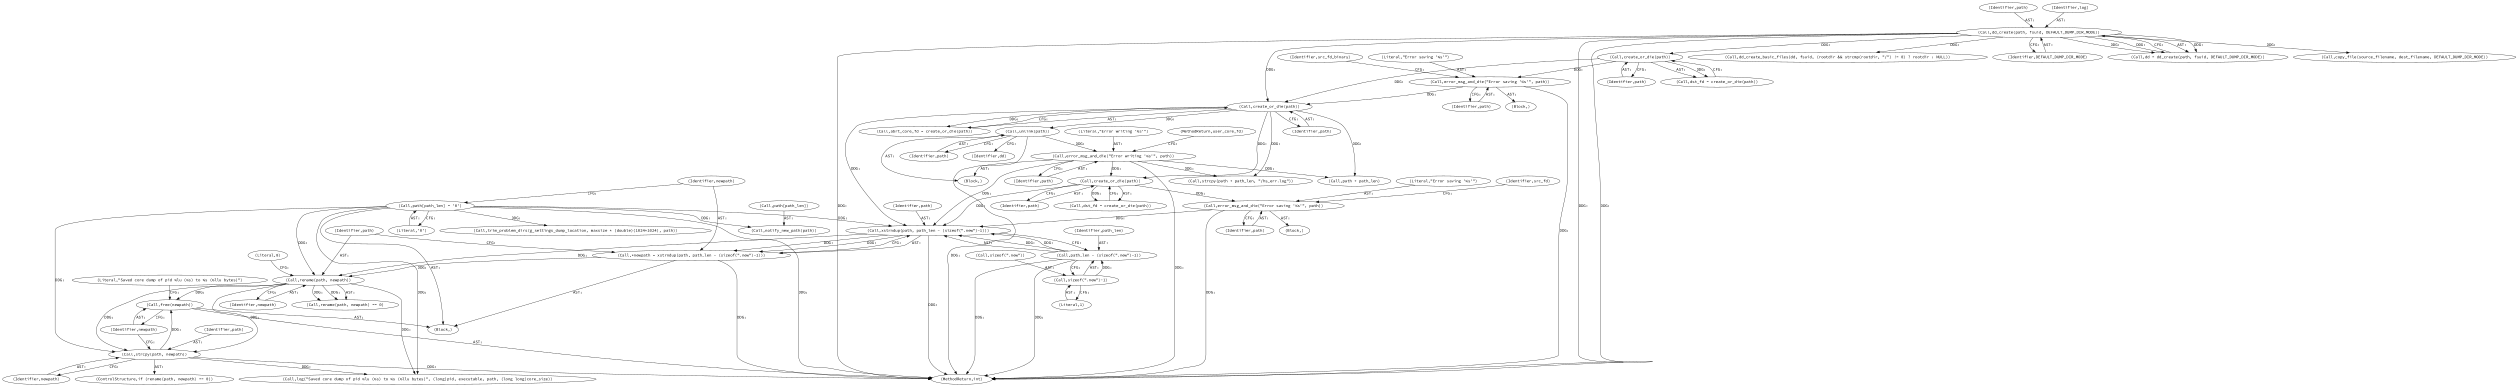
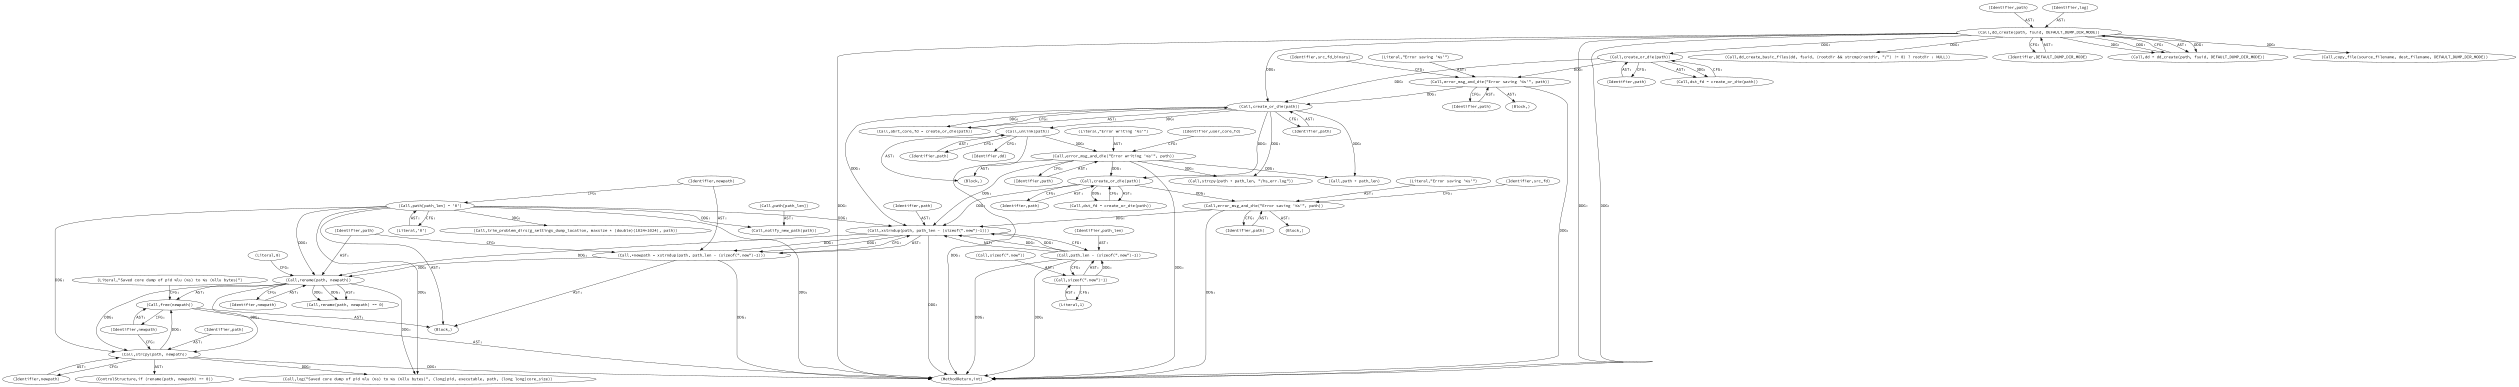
(1212, 132) -> (1212, 132)
(201, 293) -> (201, 293)
